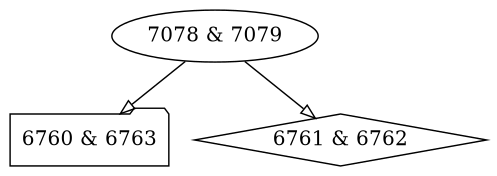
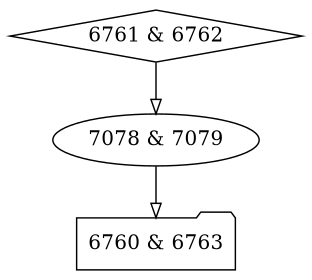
(274, 85) -> (156, 81)
